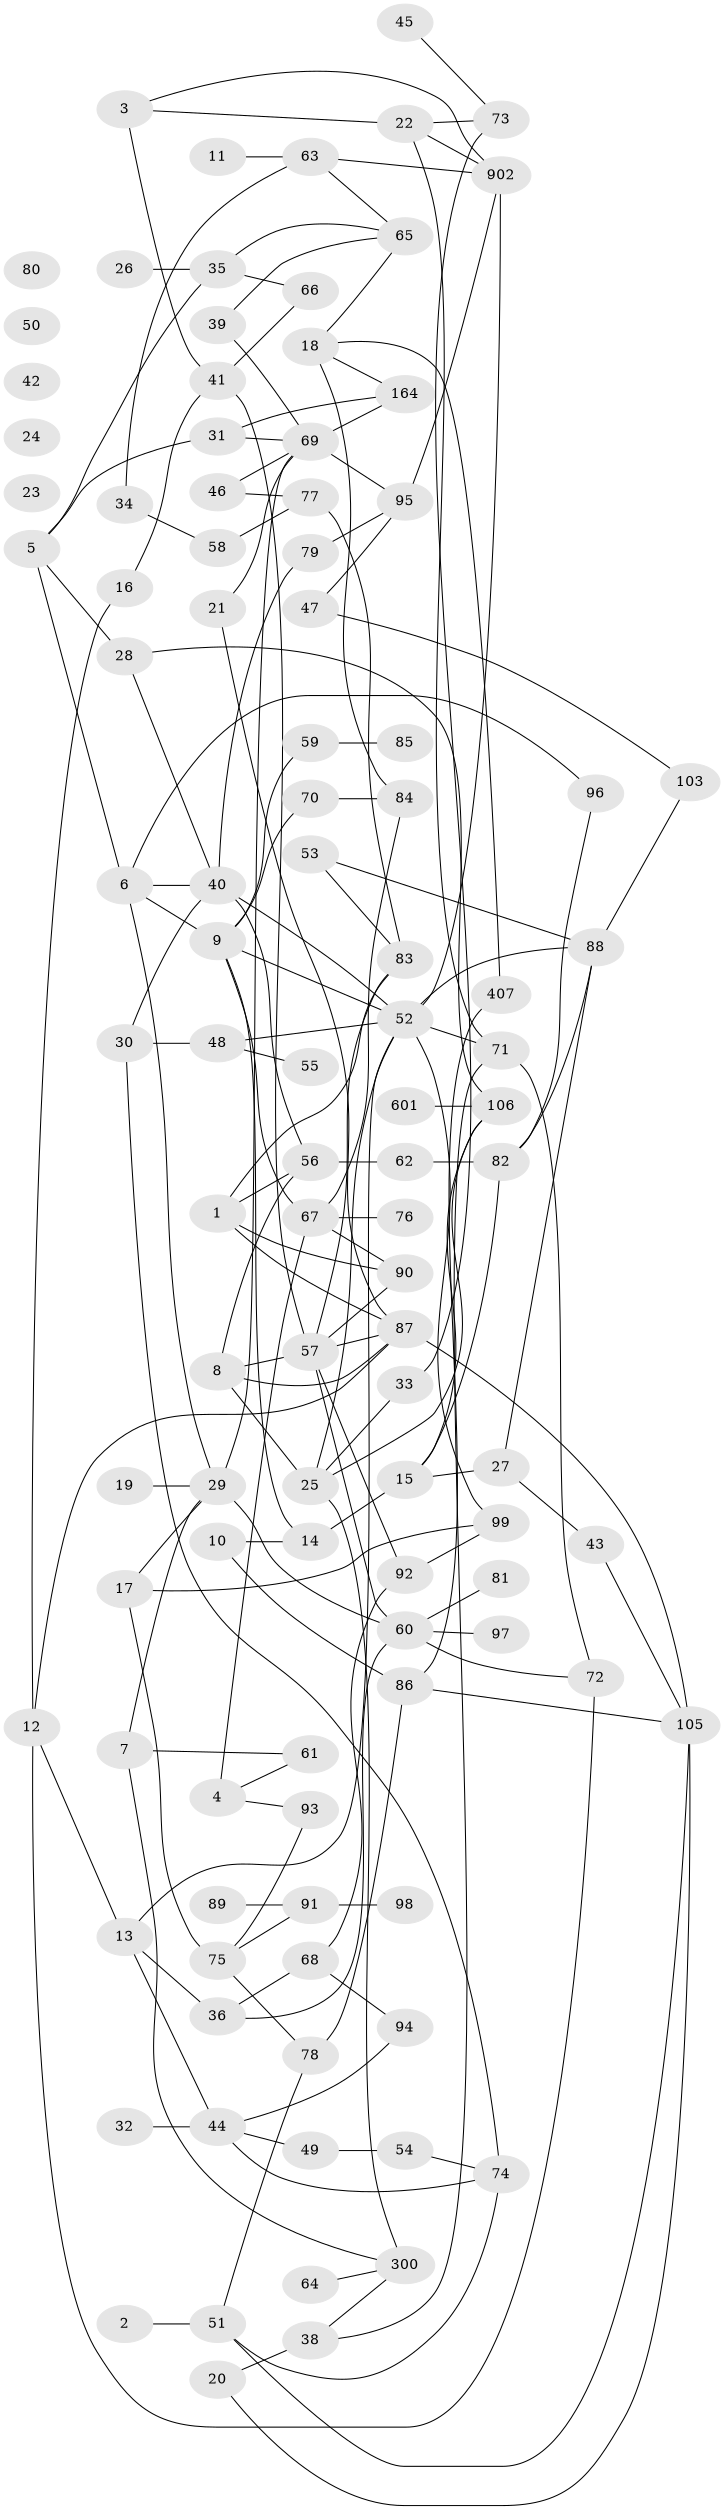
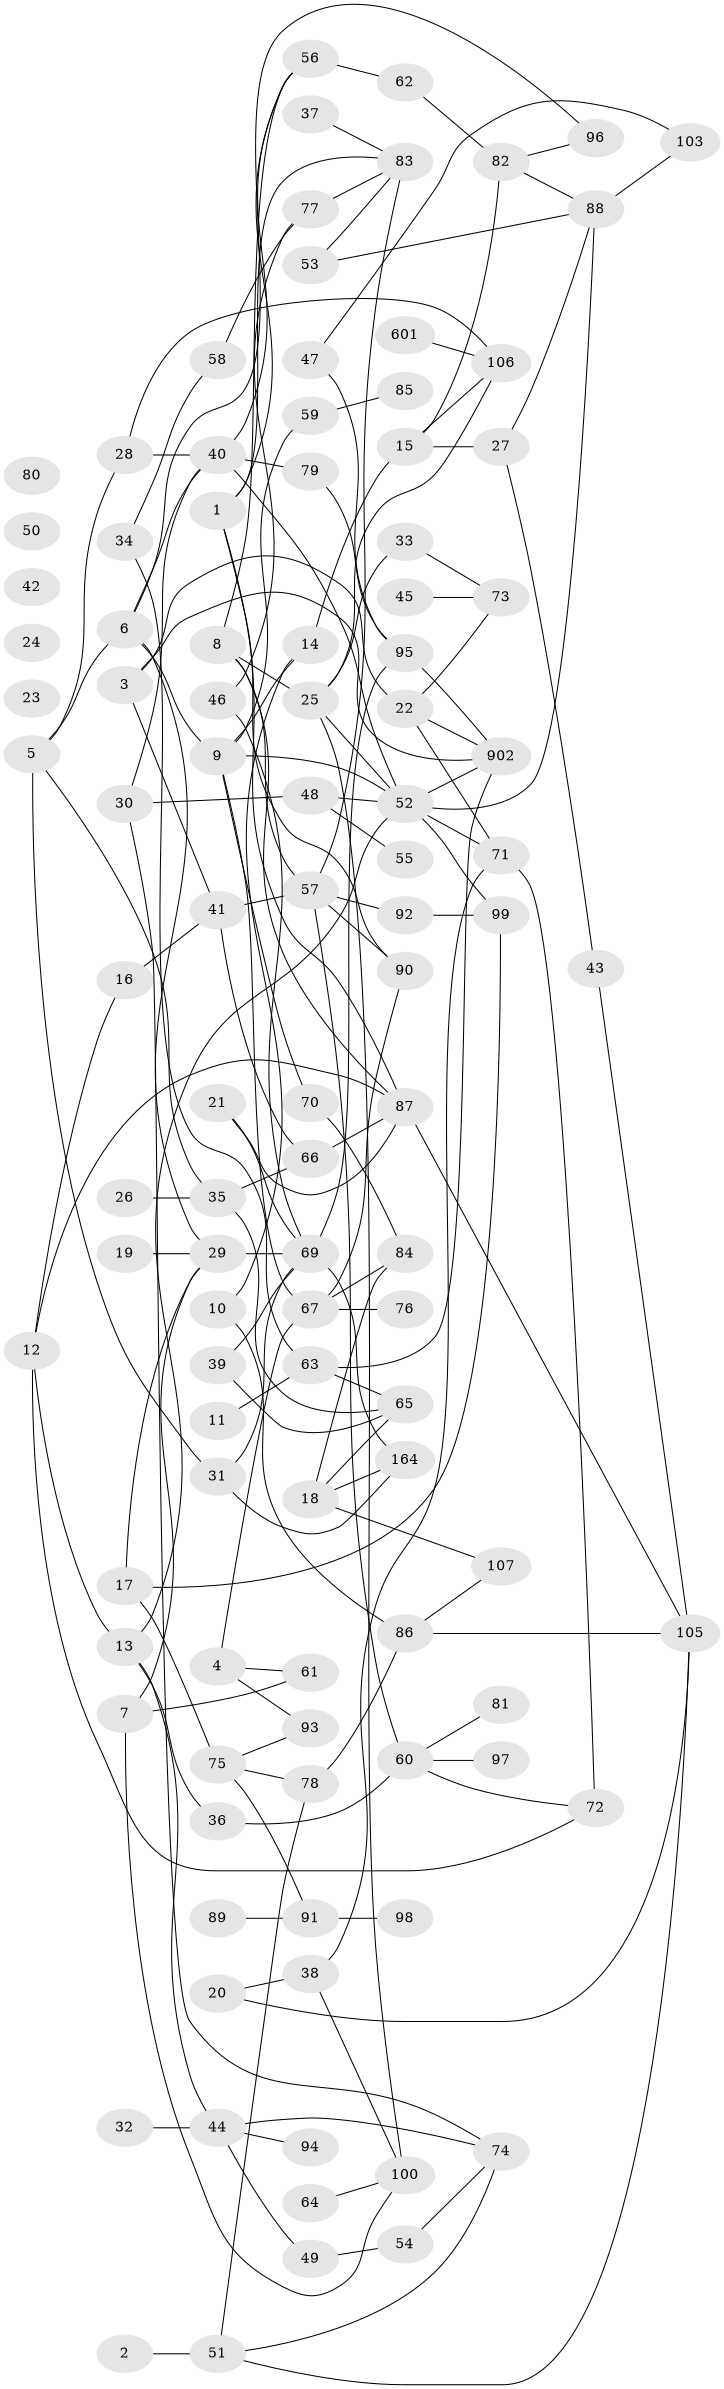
none -> (311, 114)
(501, 995) -> (501, 1566)
(358, 1341) -> (358, 1133)
(289, 1575) -> none
(311, 1961) -> none
(405, 2265) -> (405, 2175)
